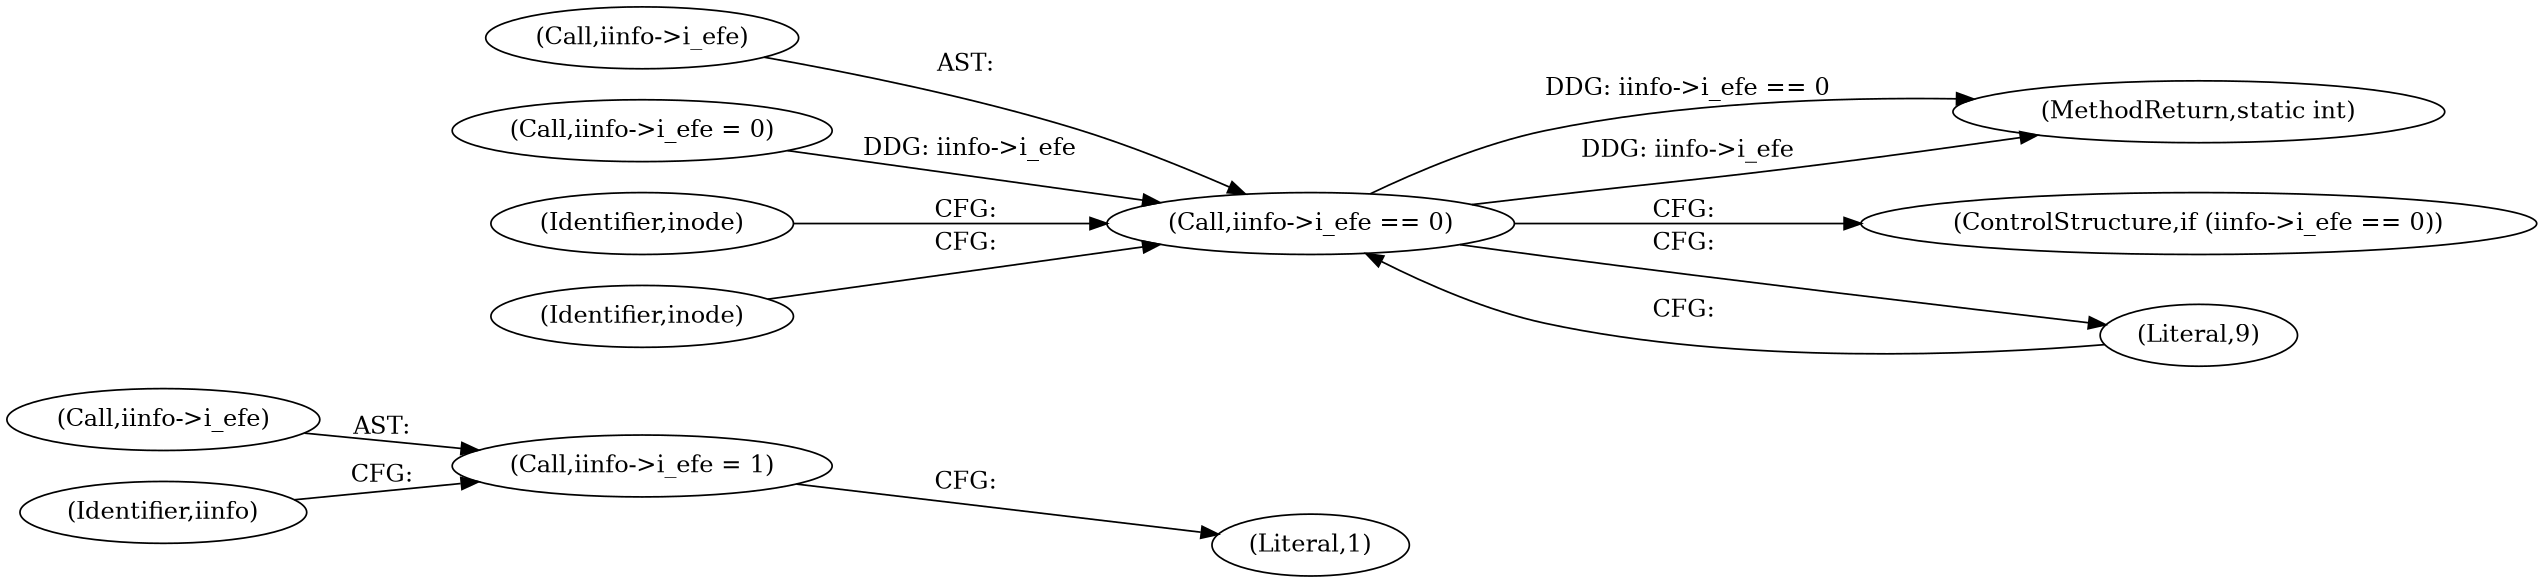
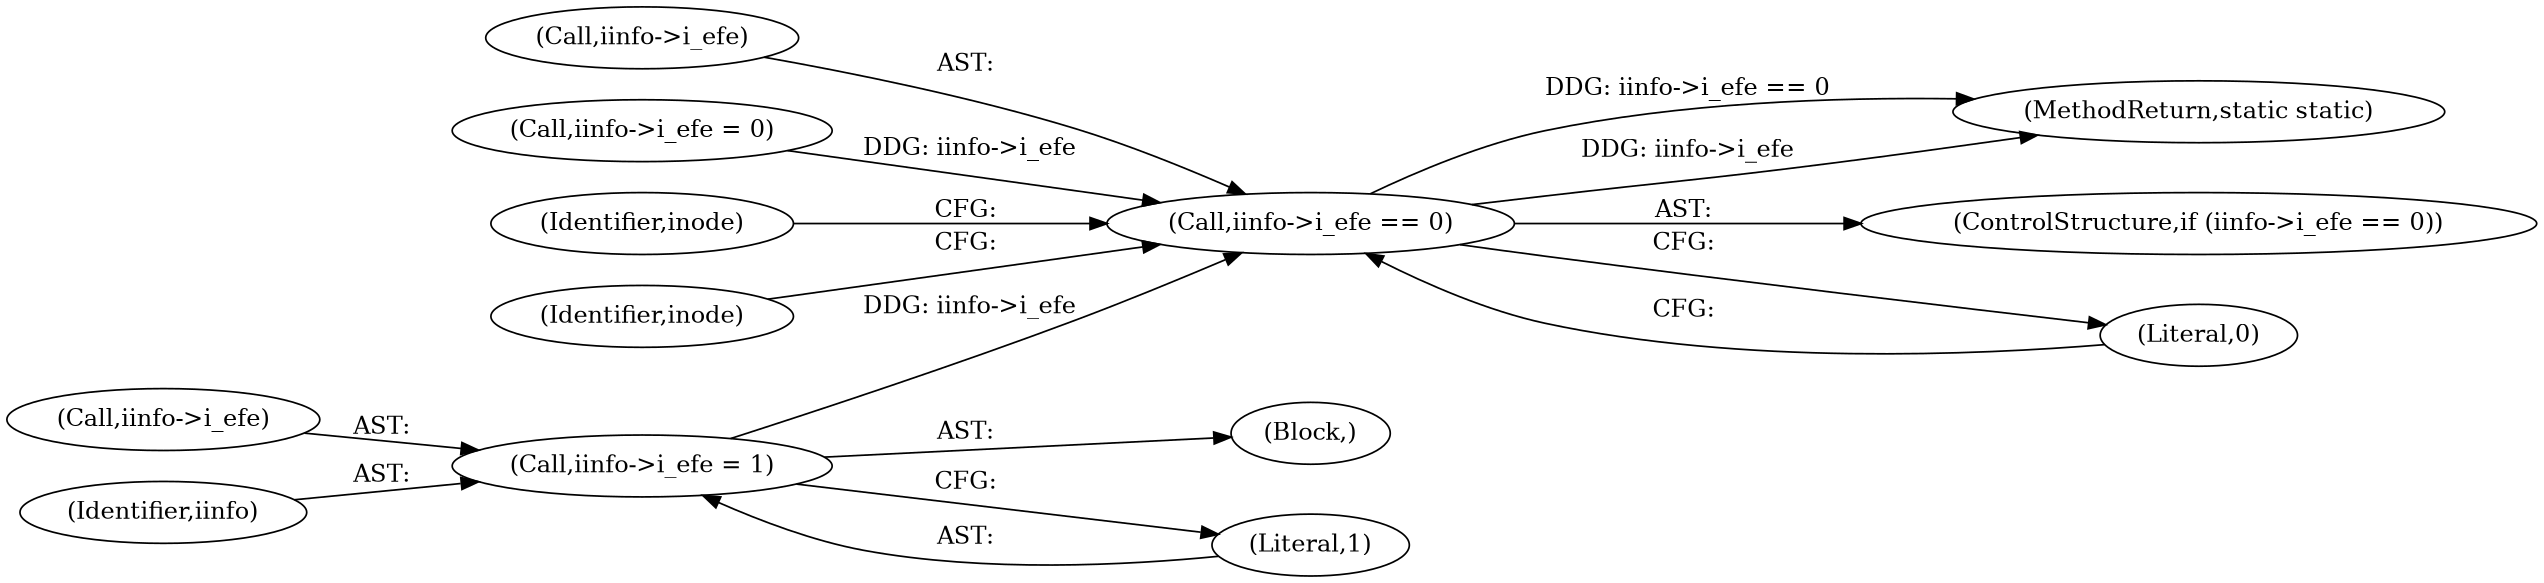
(2199, 112) -> (2199, 112)
(1688, 211) -> (1688, 211)
(2199, 335) -> (2199, 335)
none -> (980, 355)
none -> (1311, 433)
(386, 475) -> (386, 475)
none -> (964, 562)
